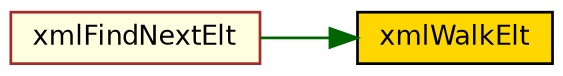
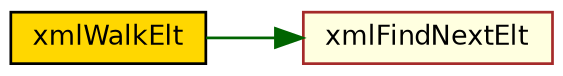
(295, 38) -> (241, 38)
